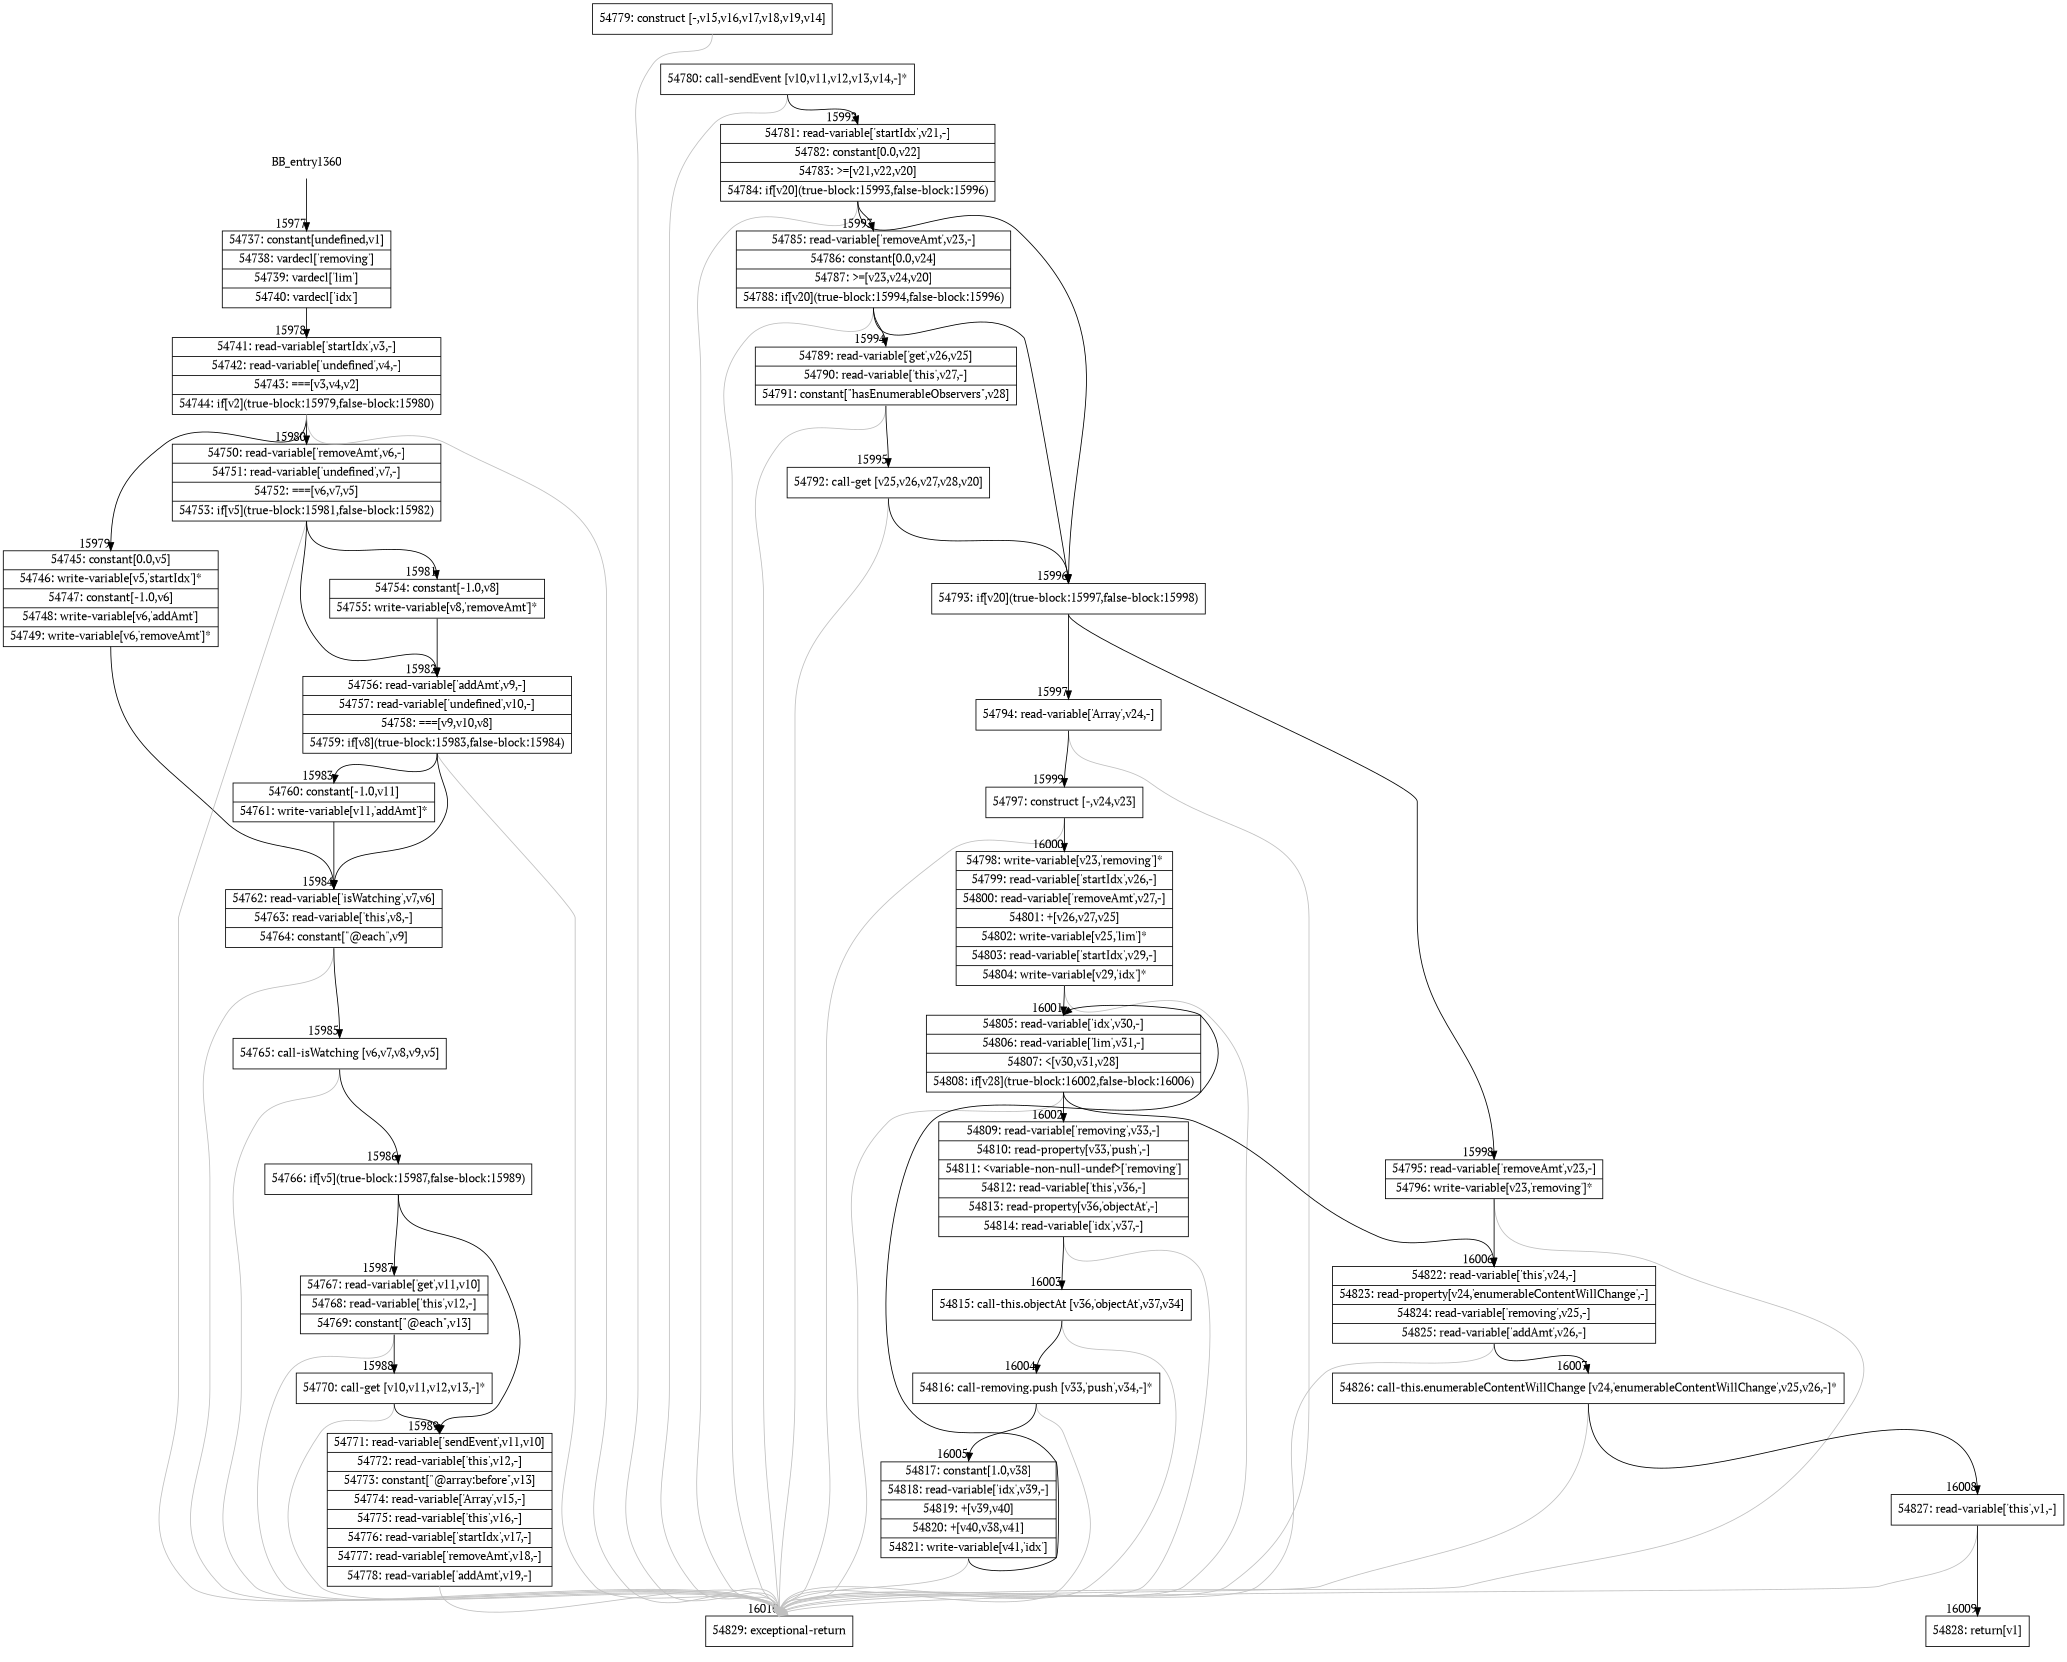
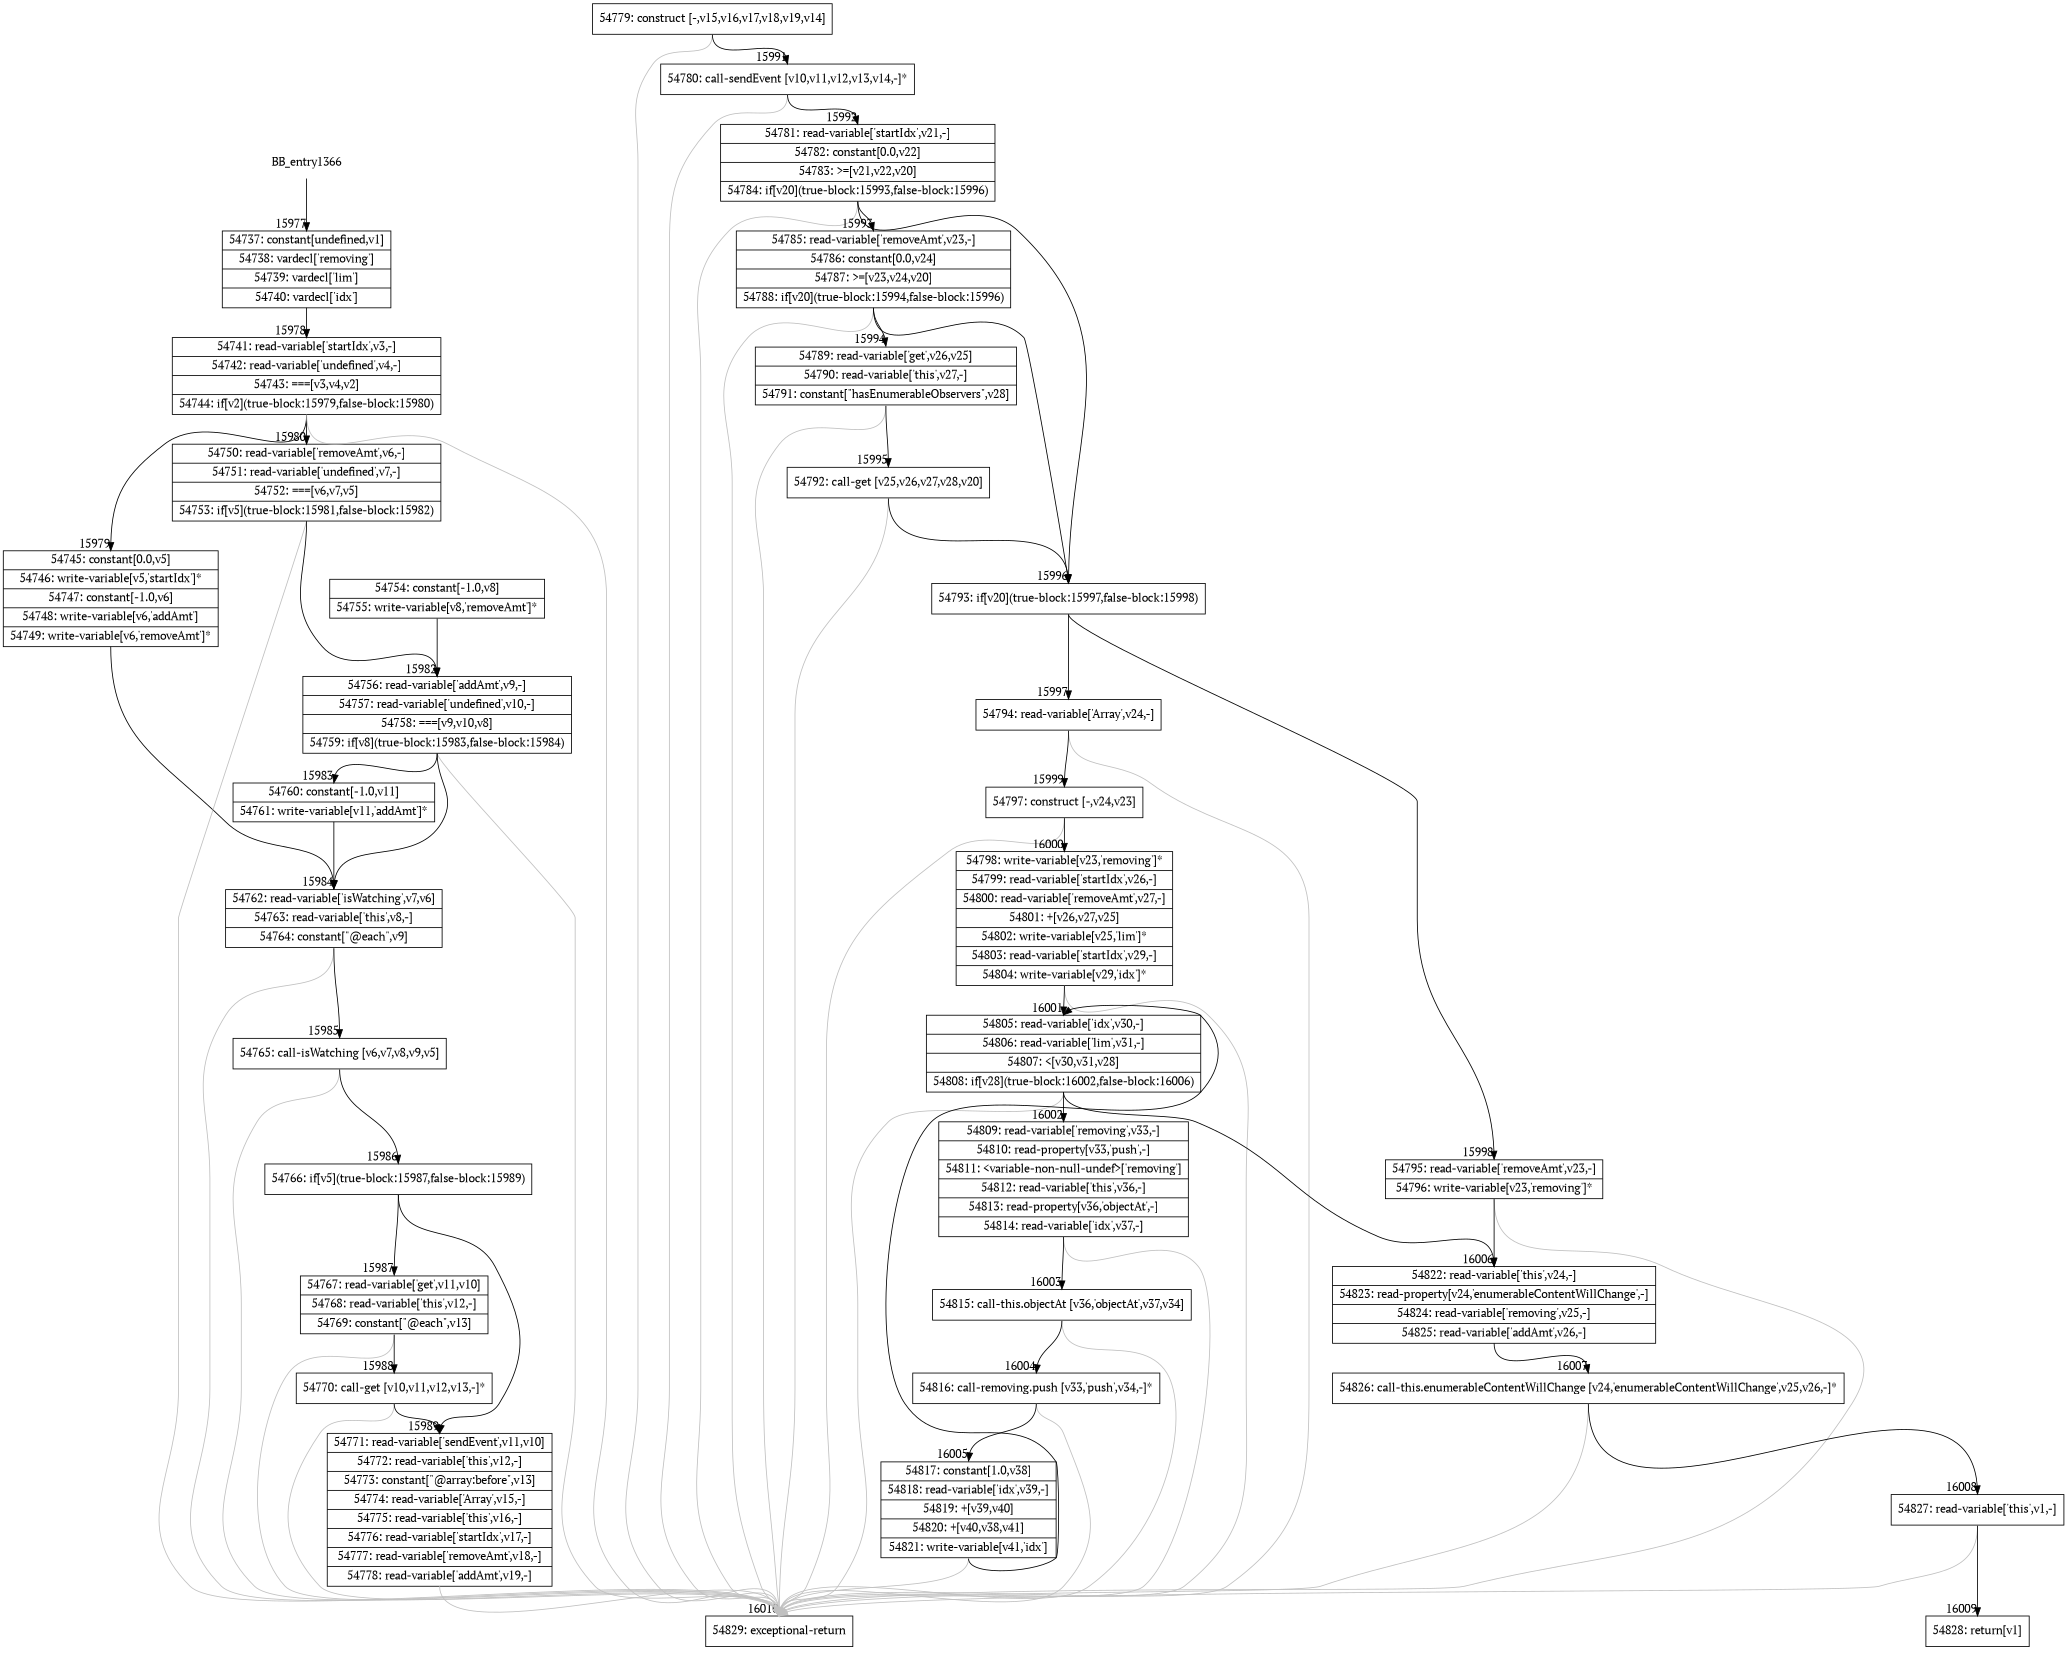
none -> (746, 49)
(307, 163) -> (307, 163)
(368, 550) -> none
(1266, 1578) -> none
